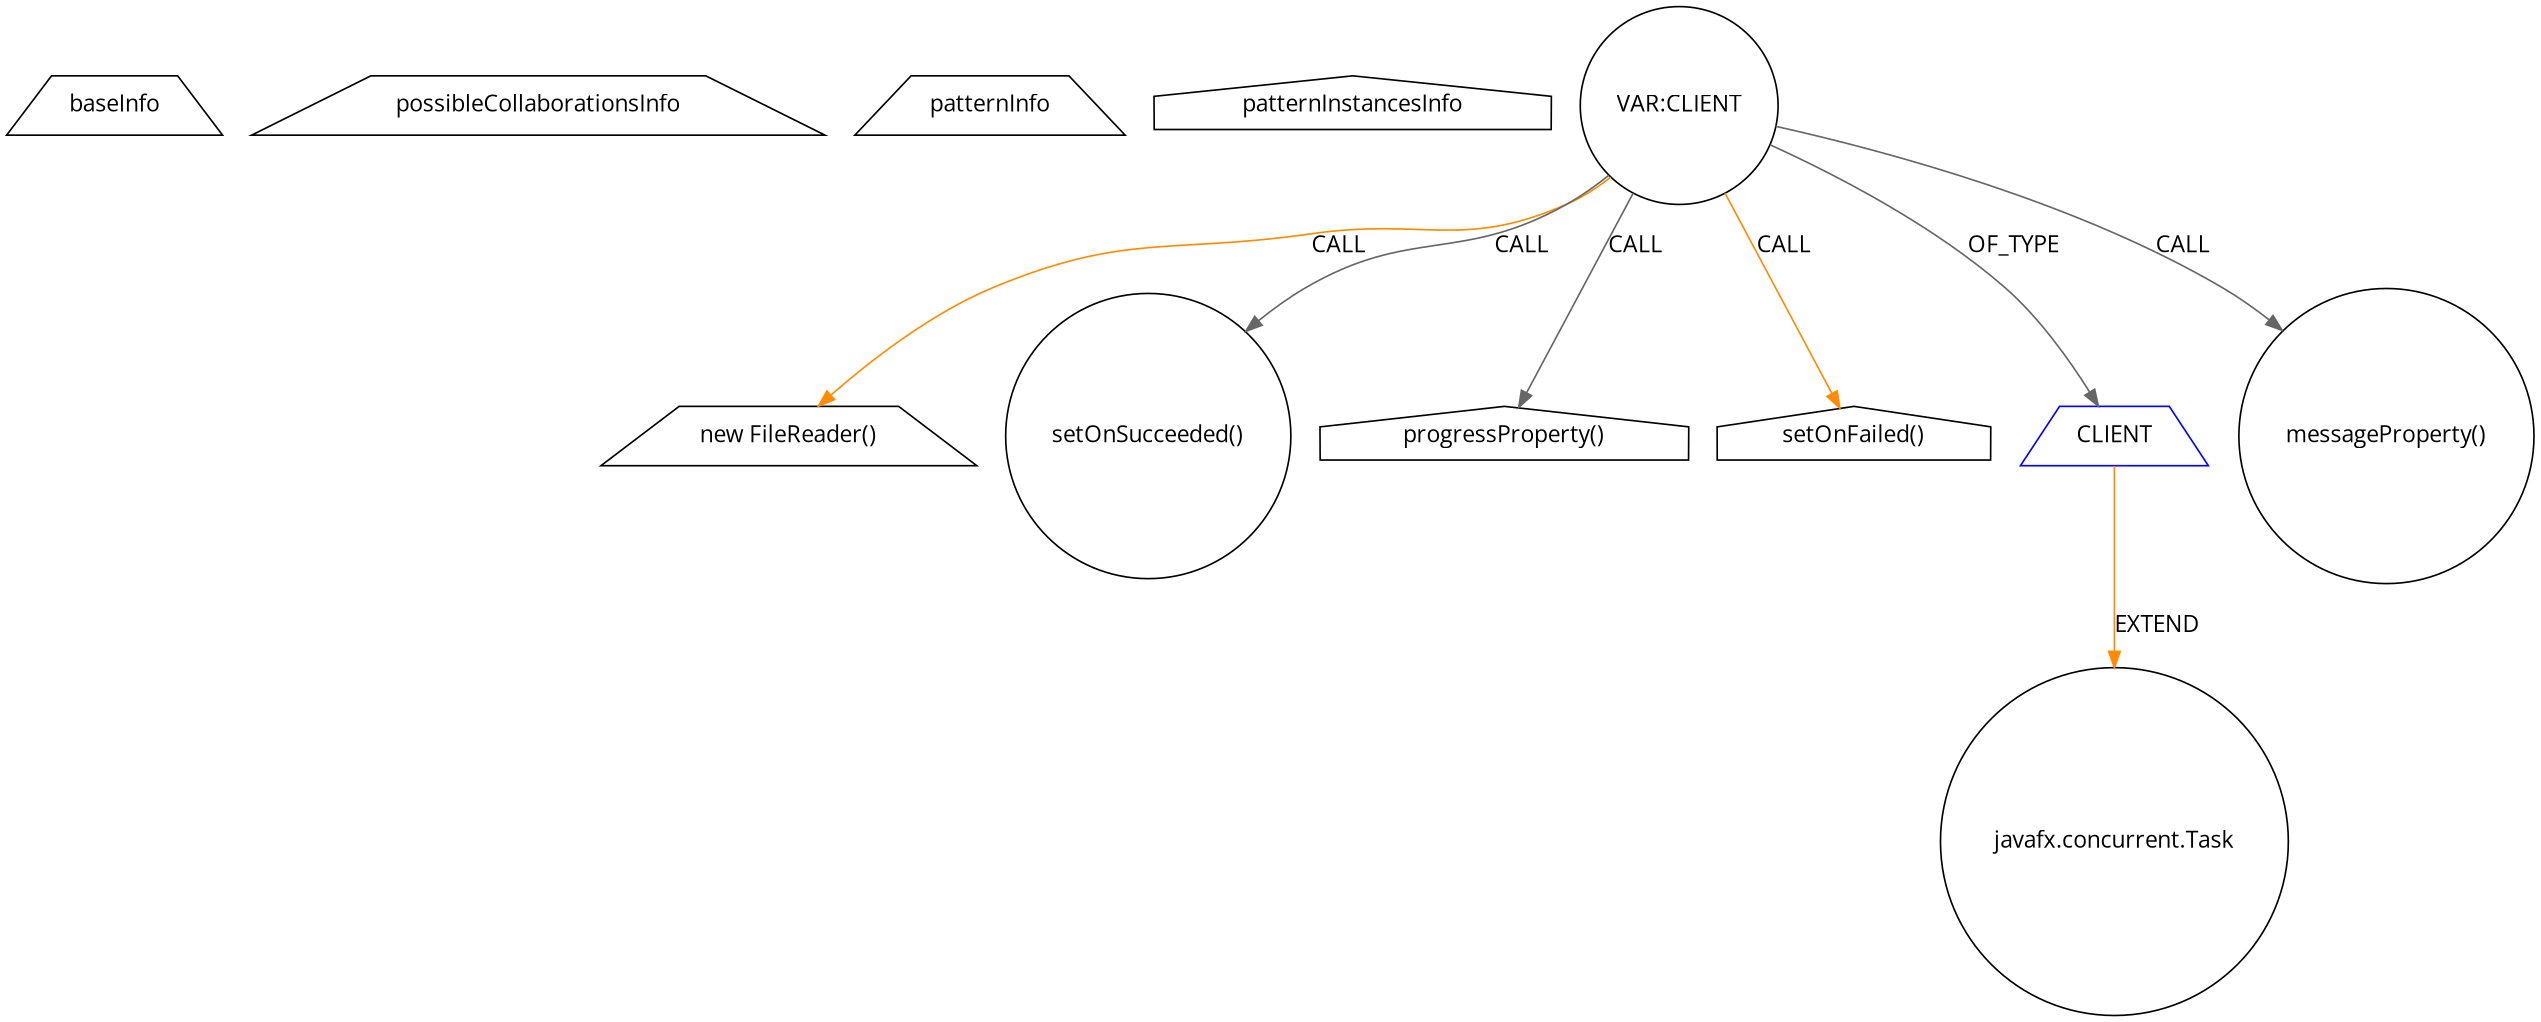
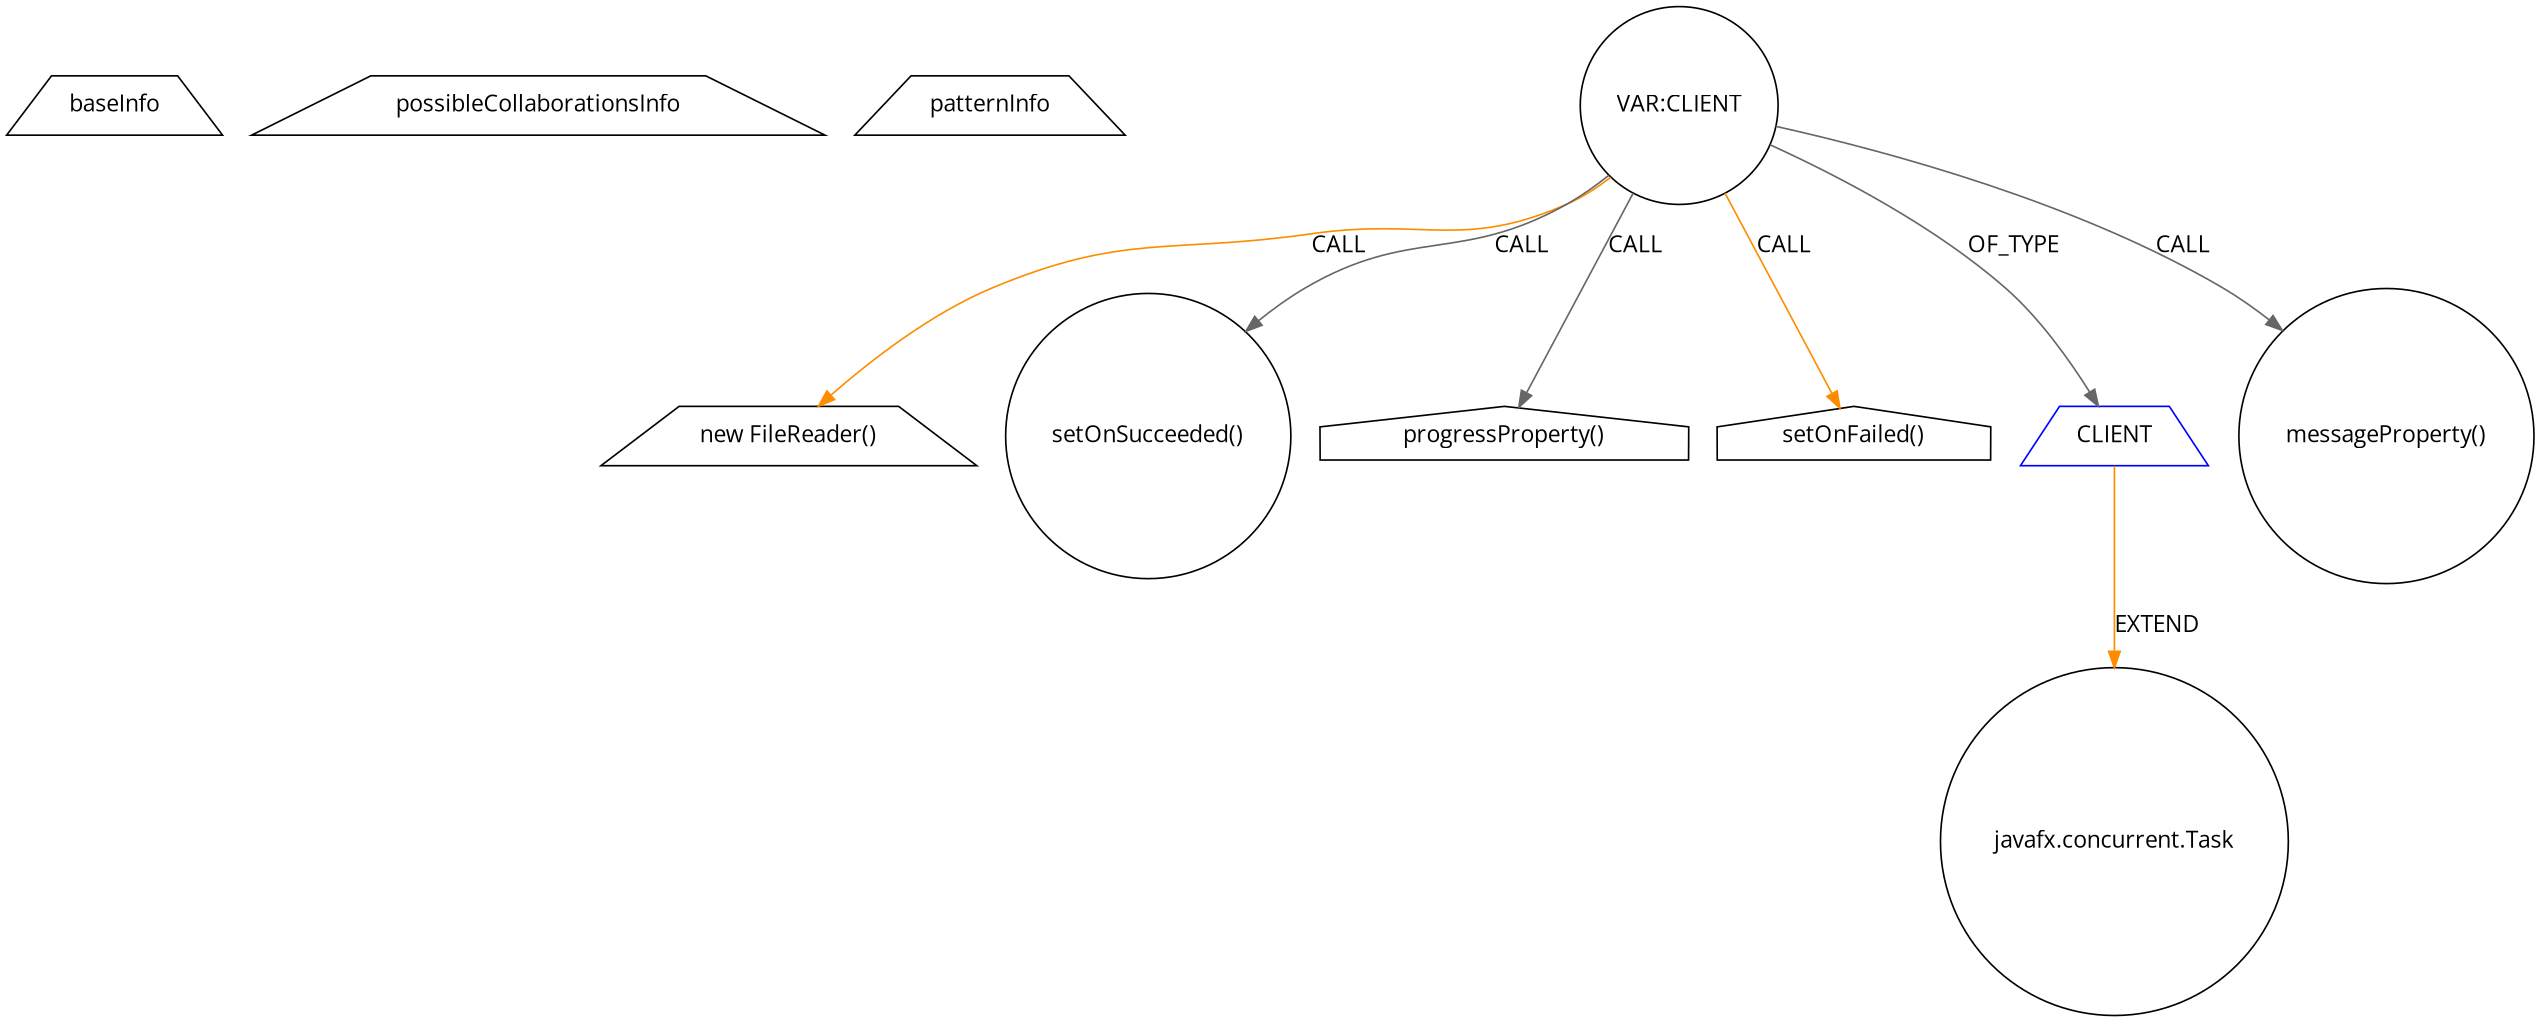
(1353, 106) -> none
